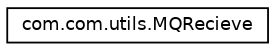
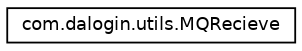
(138, 25) -> (151, 25)
